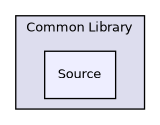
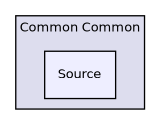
(80, 28) -> (80, 28)
